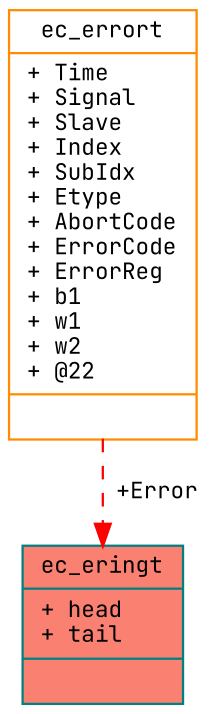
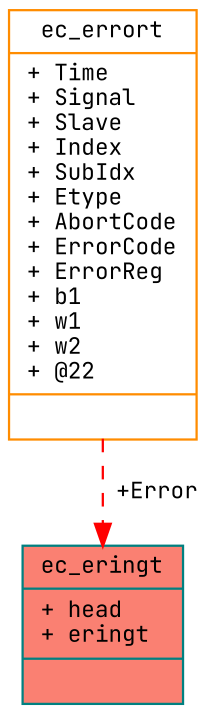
(82, 635) -> (96, 635)
